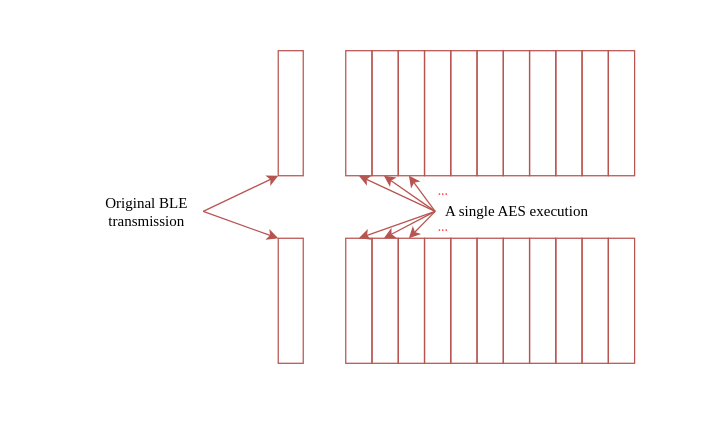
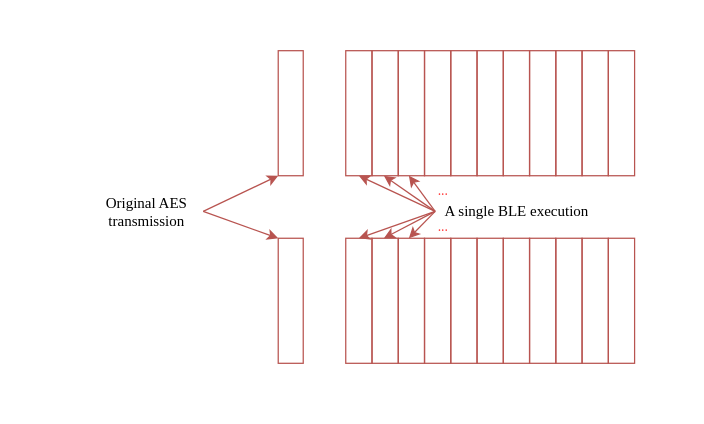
(147, 212) -> (147, 212)
(517, 212) -> (517, 212)
